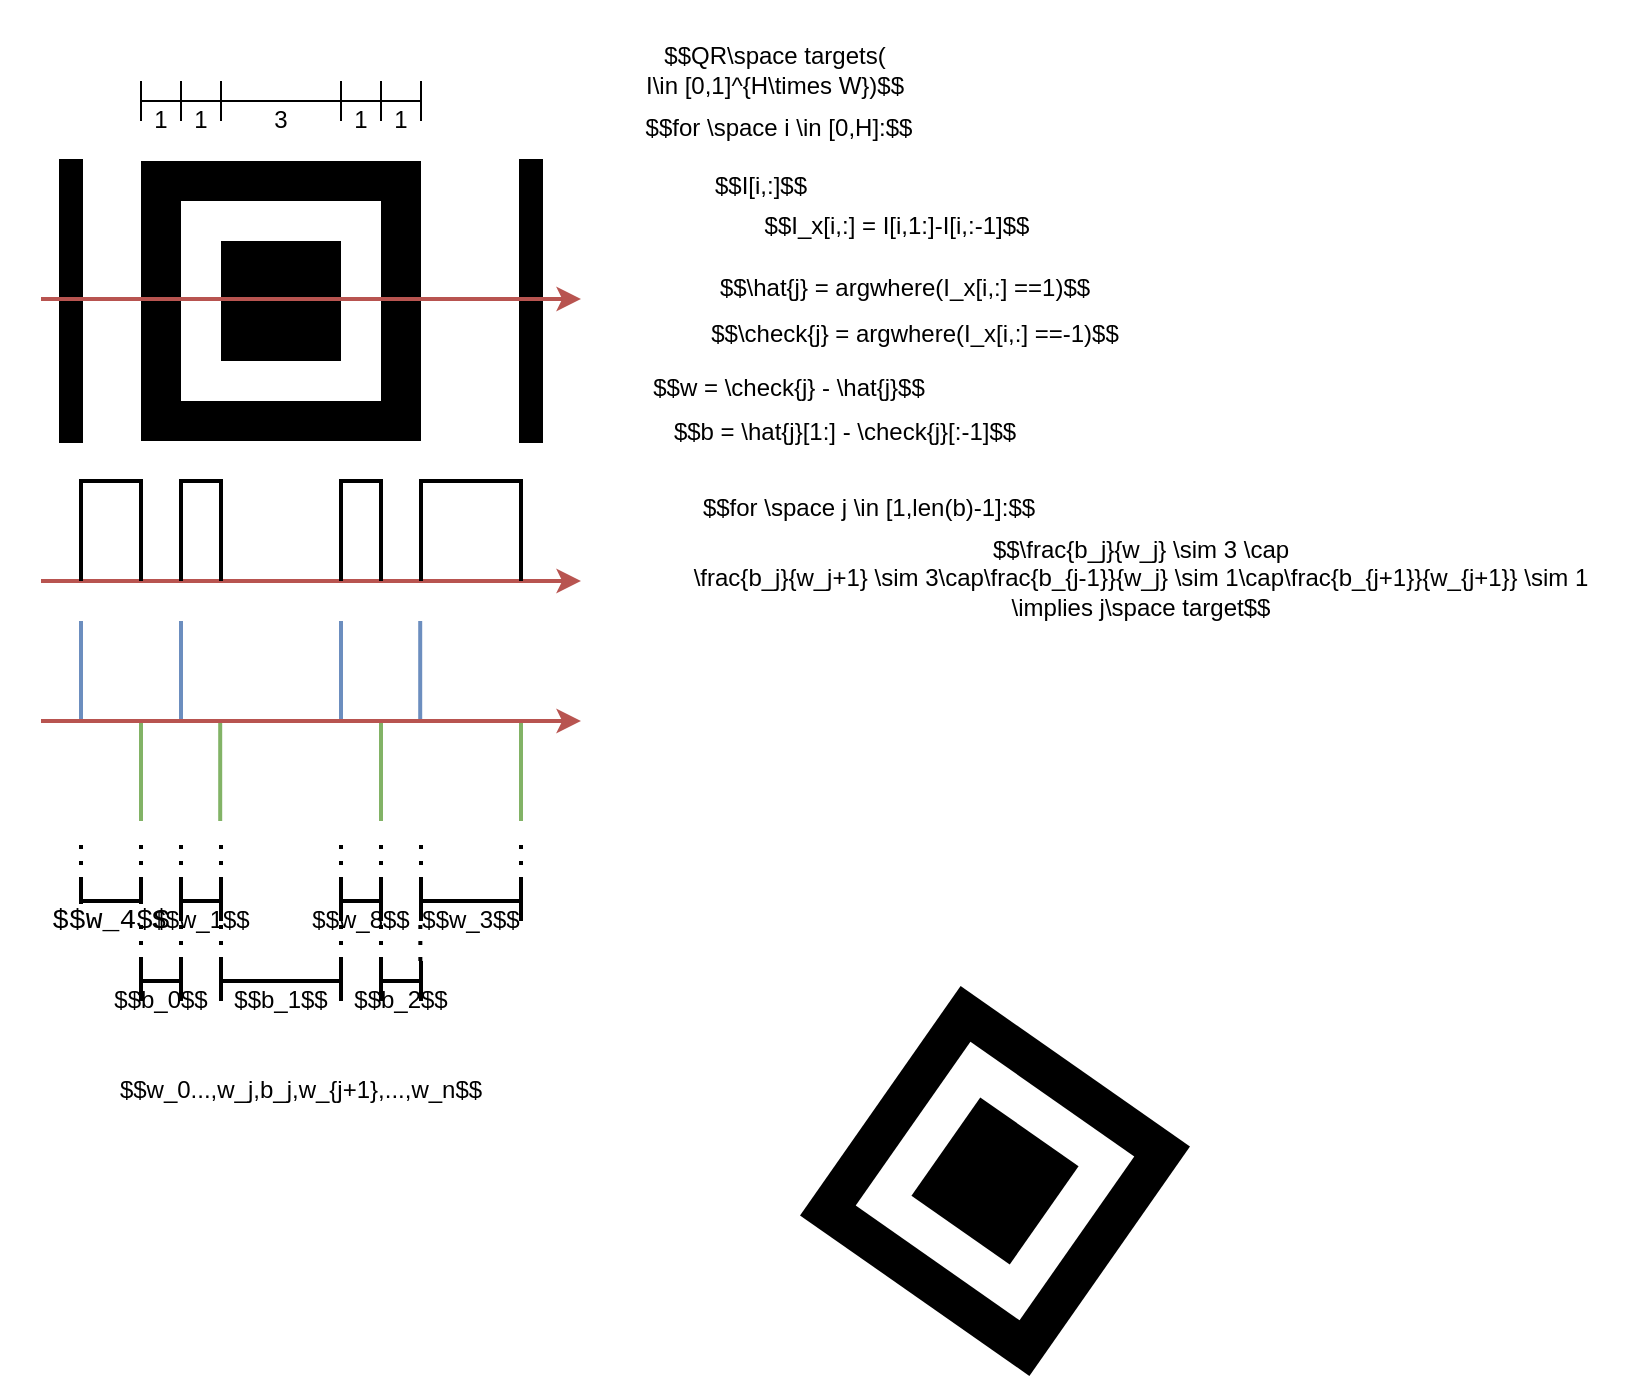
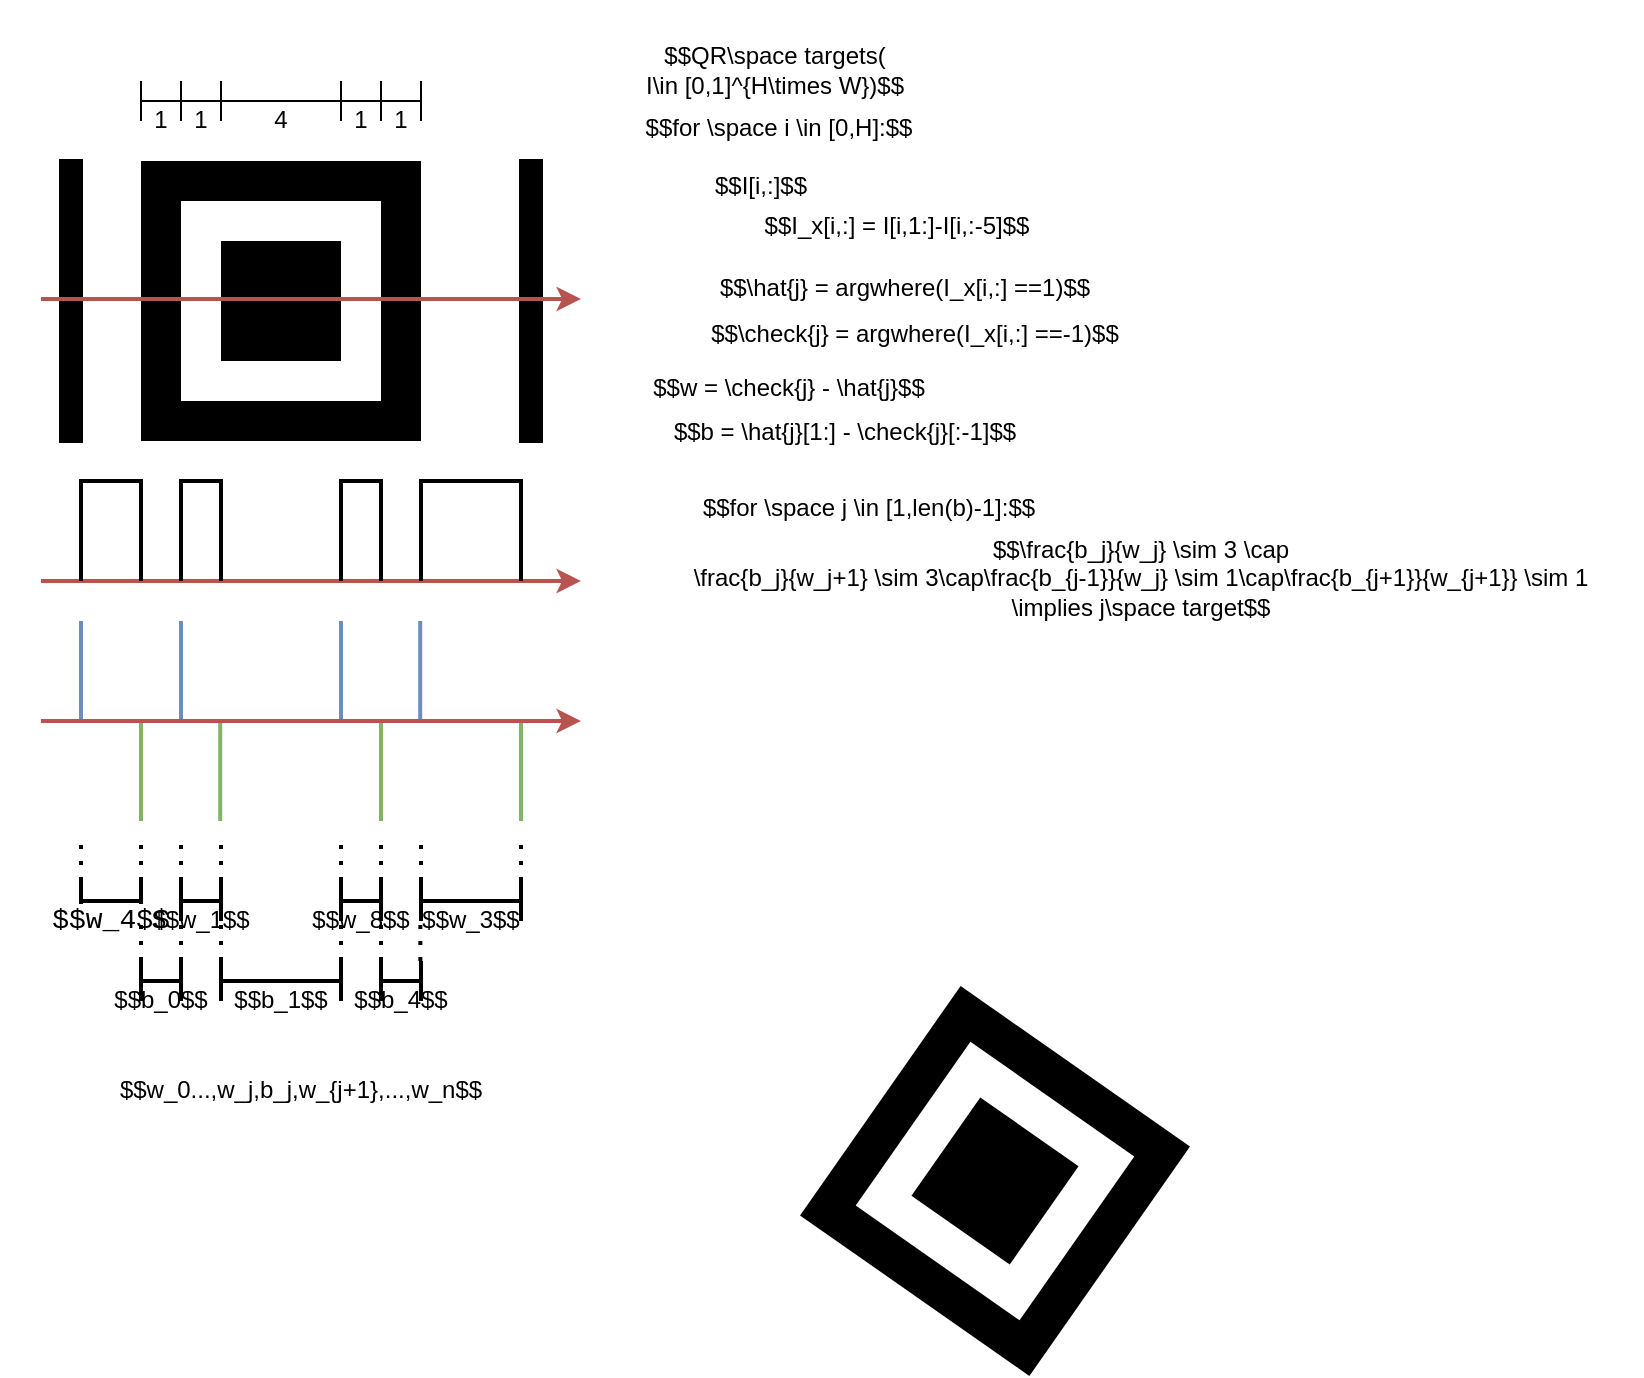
(282, 121) -> (282, 121)
(898, 227) -> (898, 227)
(402, 1001) -> (402, 1001)
